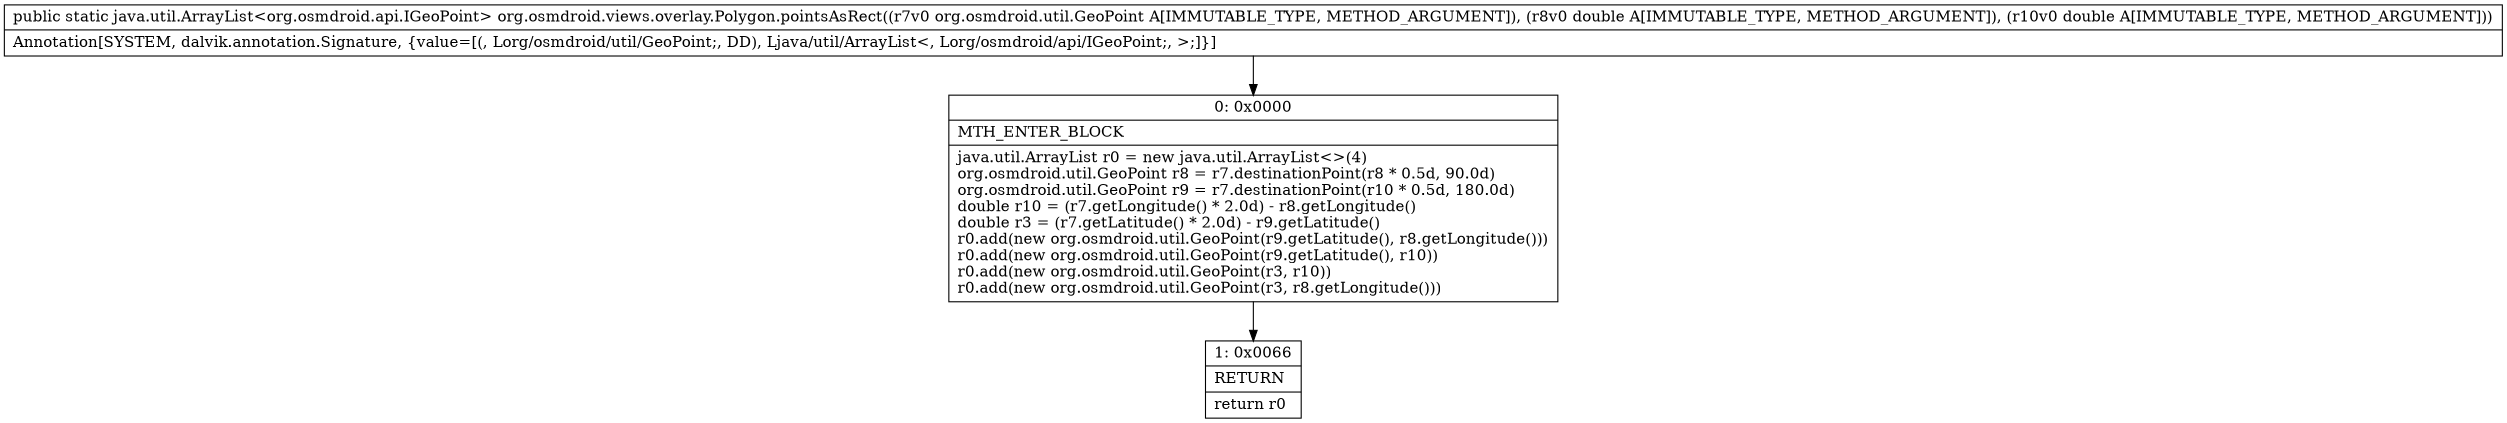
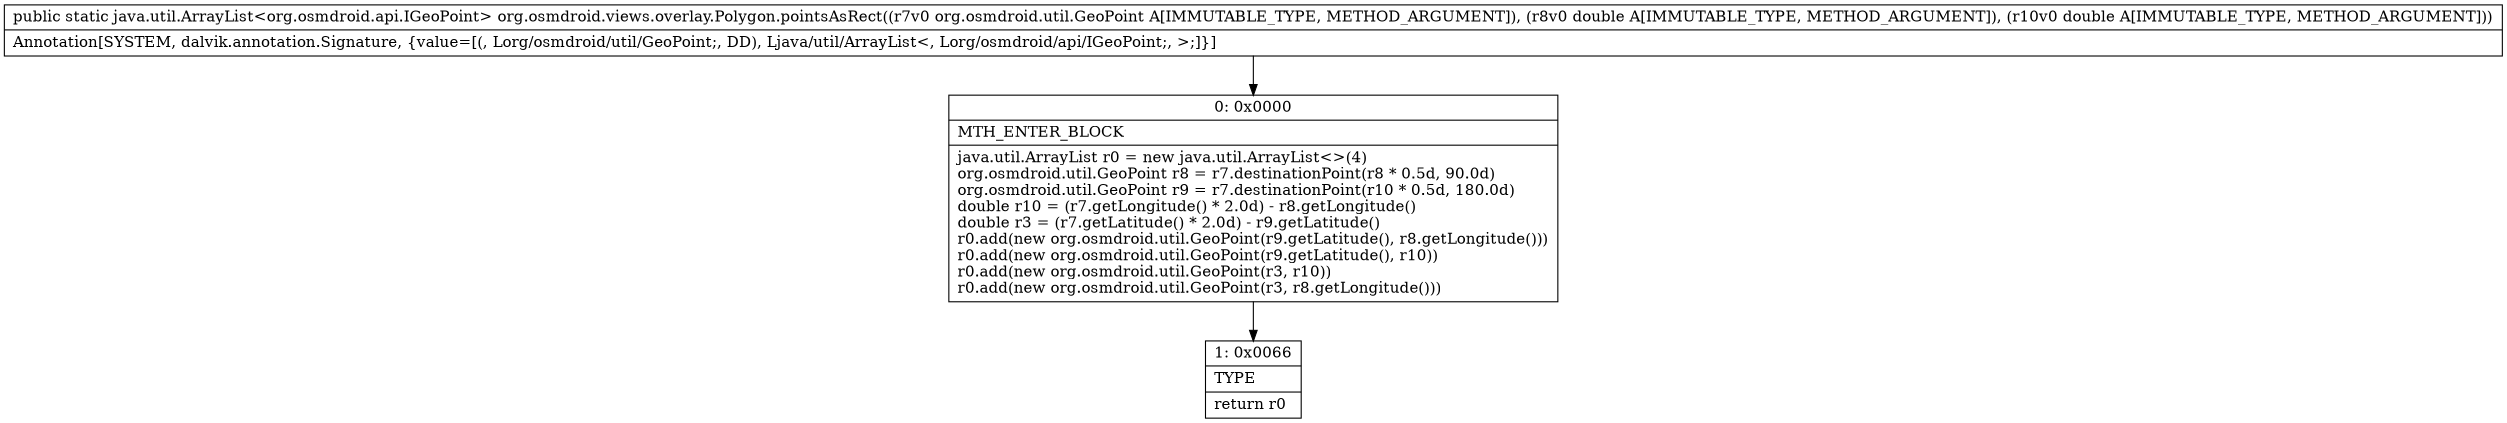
(1250, 378) -> (1235, 378)
